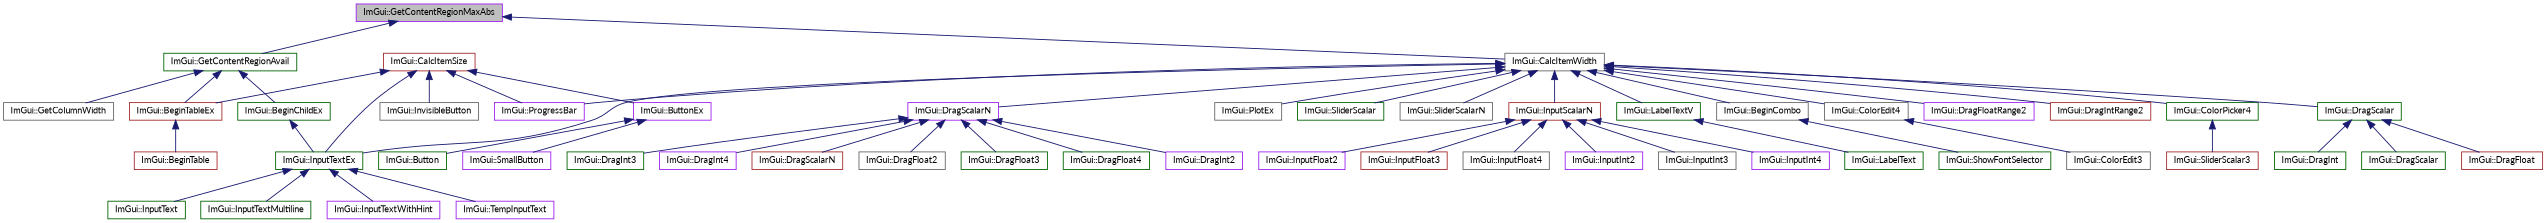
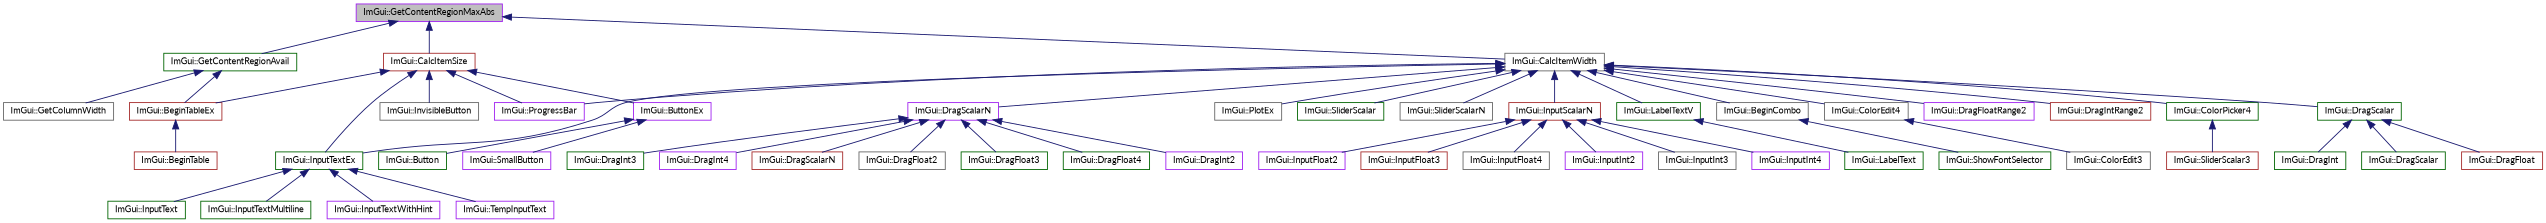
none -> (429, 42)
(284, 111) -> none
